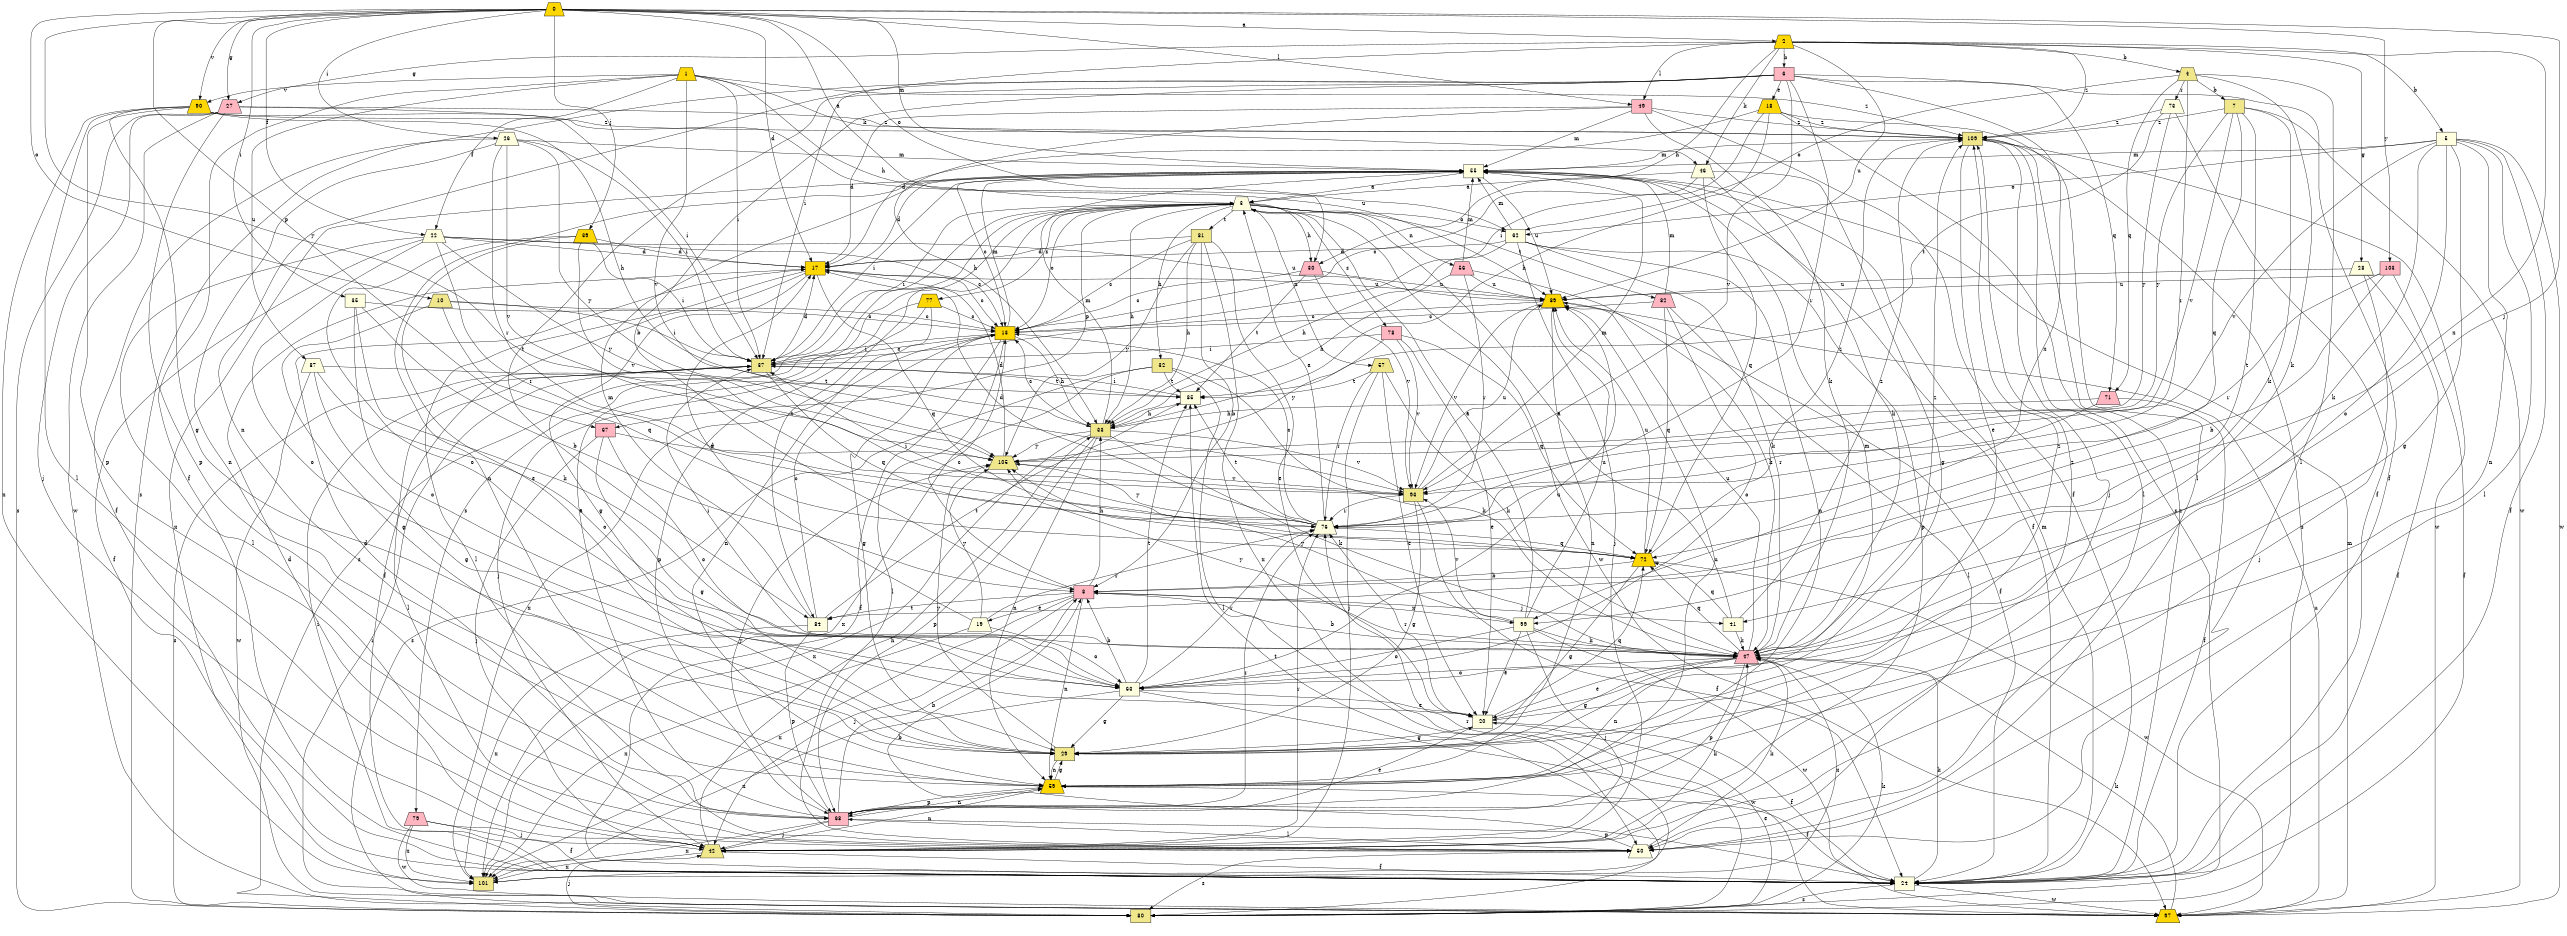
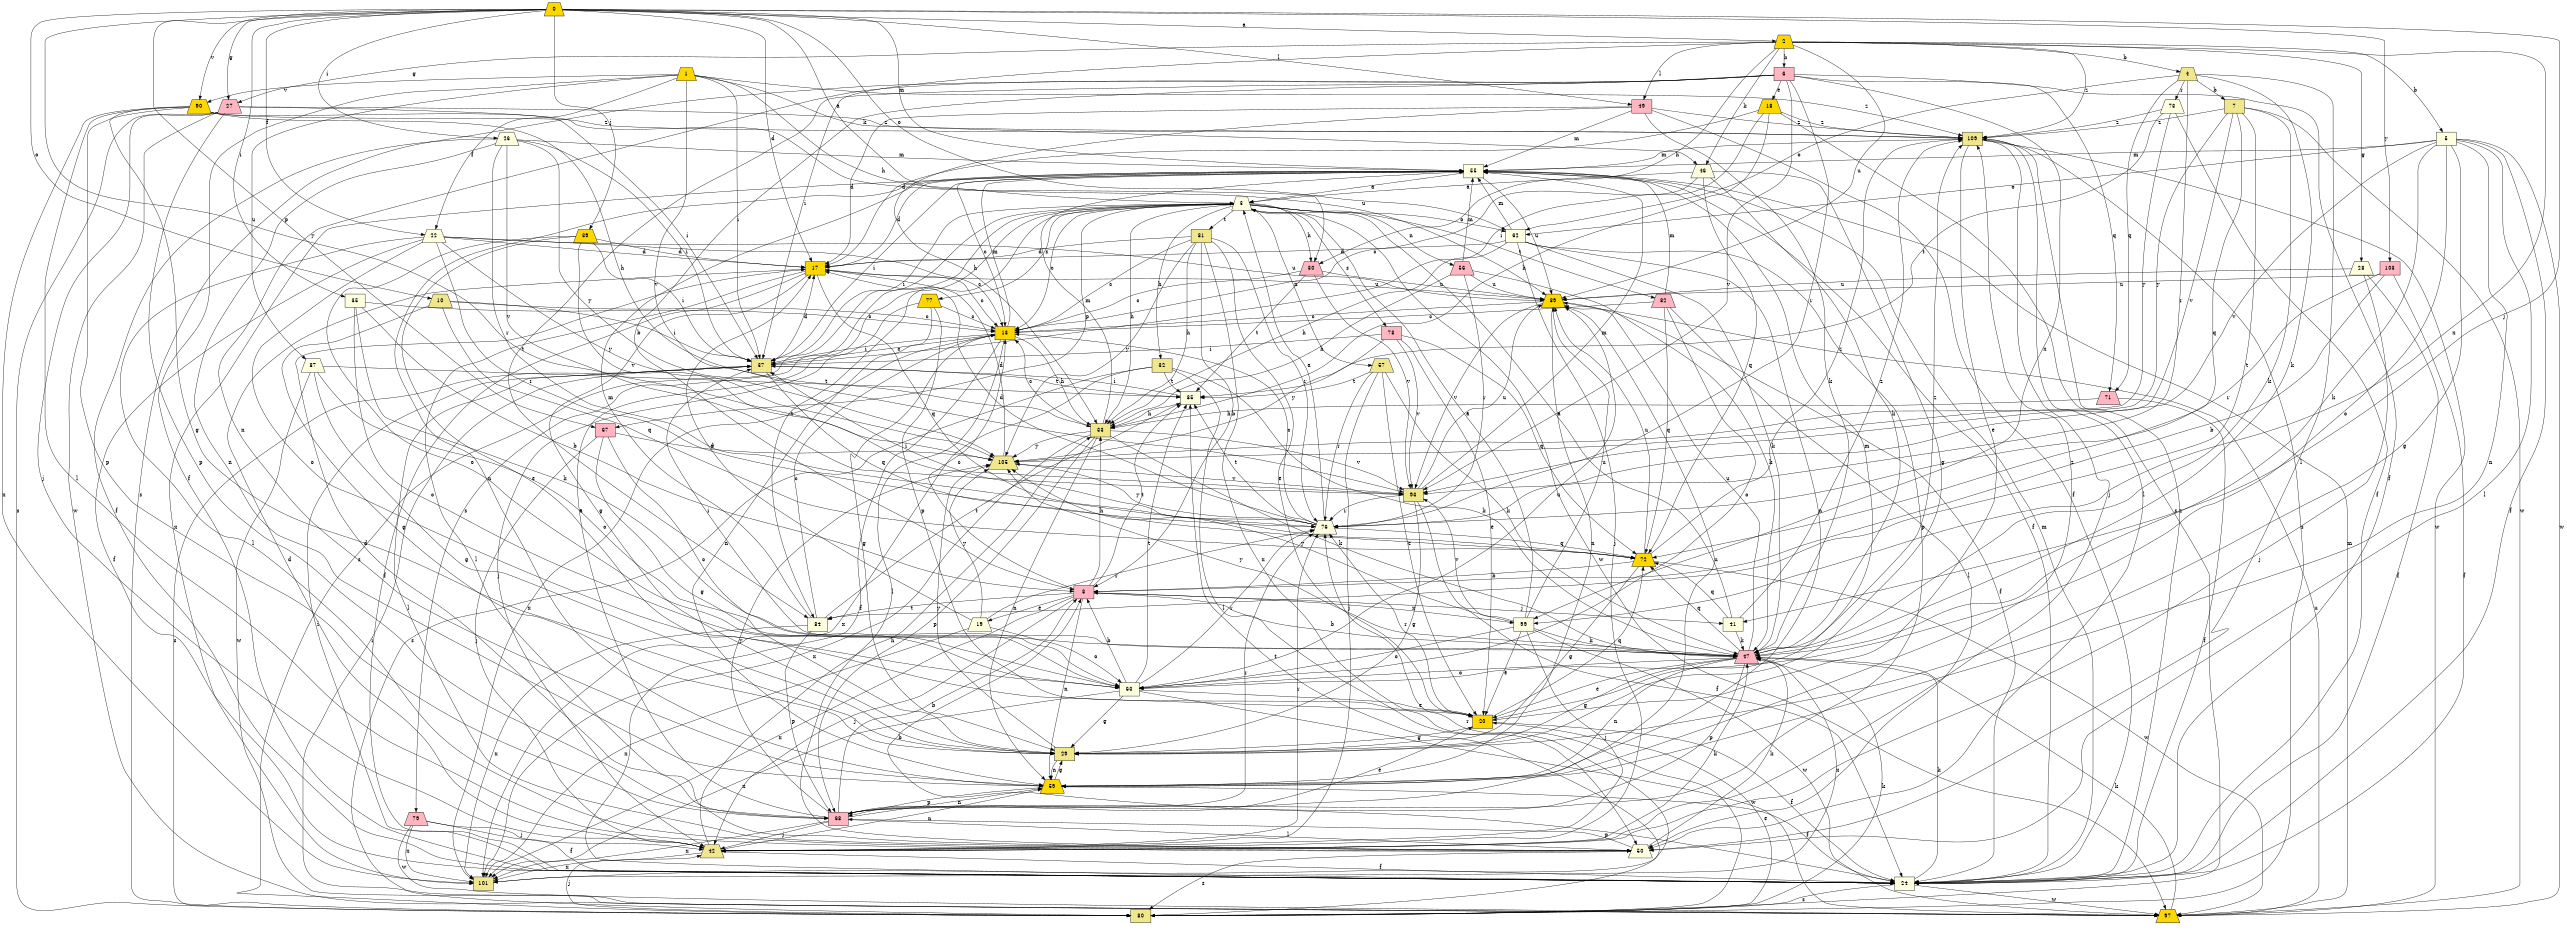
(1714, 473) -> (1295, 365)
(2195, 481) -> none
none -> (1142, 495)
(664, 525) -> (1036, 687)
(1753, 693) -> none
(1483, 722) -> (1483, 722)
